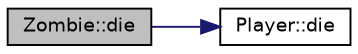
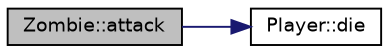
(79, 27) -> (95, 27)
